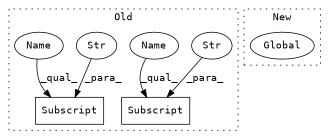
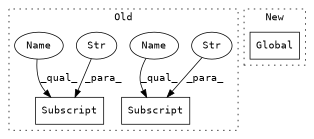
(282, 46) -> (275, 46)
